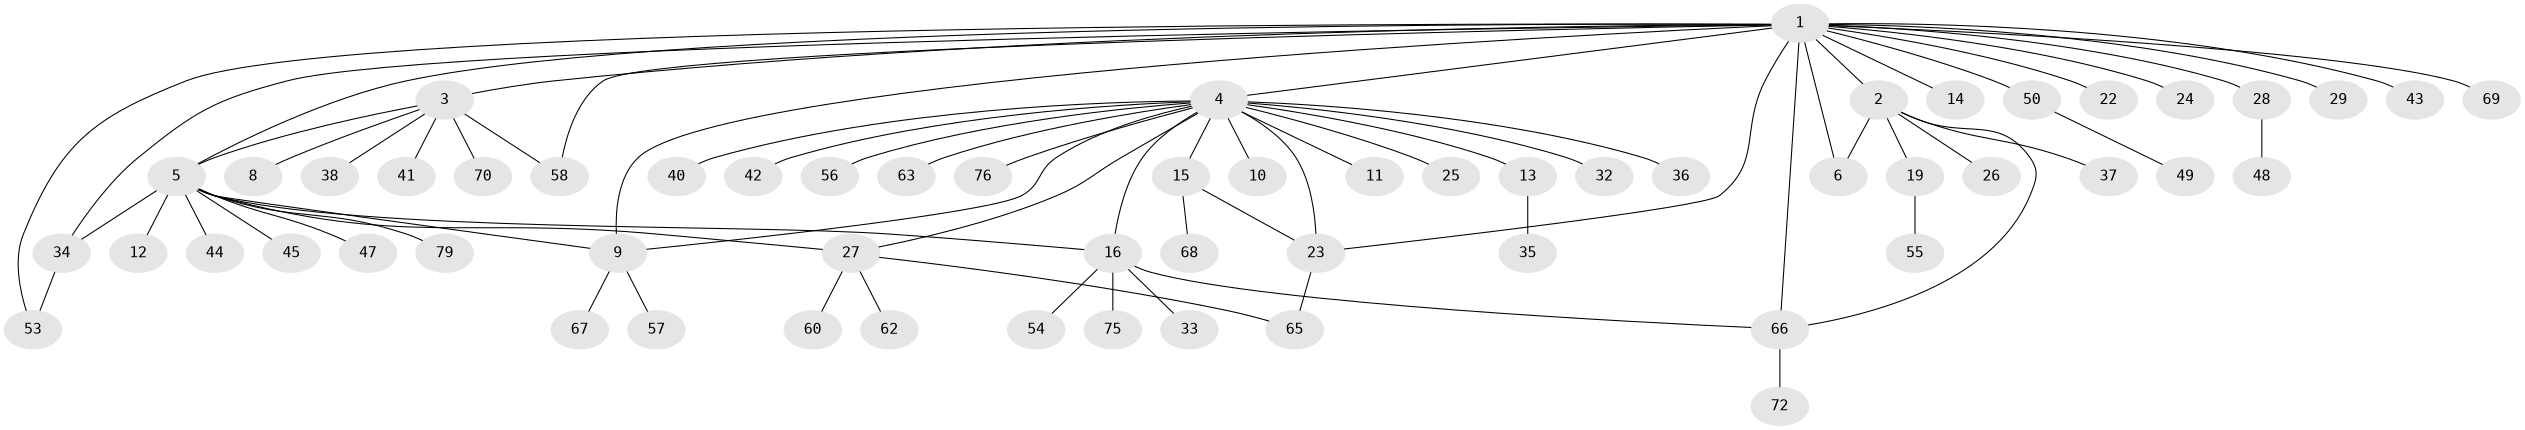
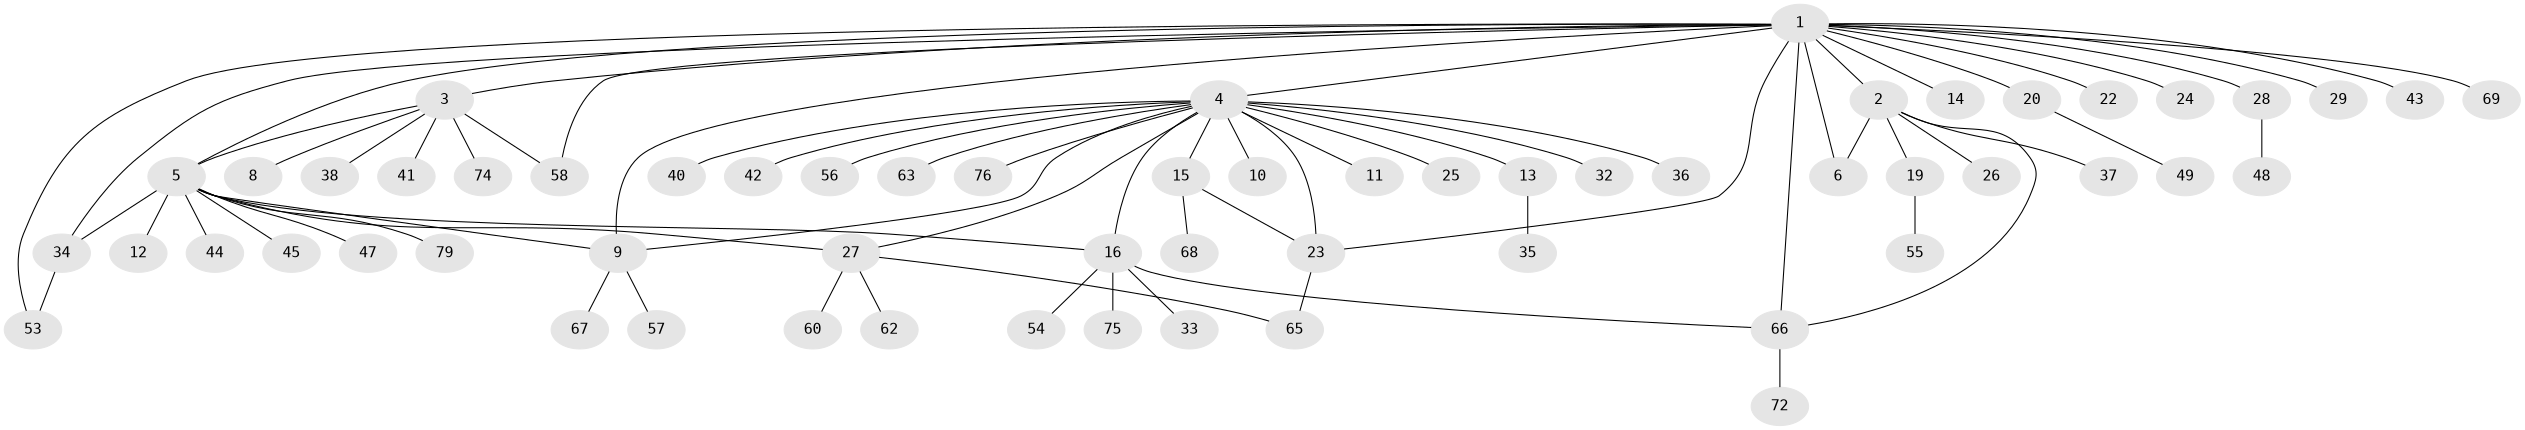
(2032, 100) -> (2032, 100)
(483, 177) -> (483, 177)
